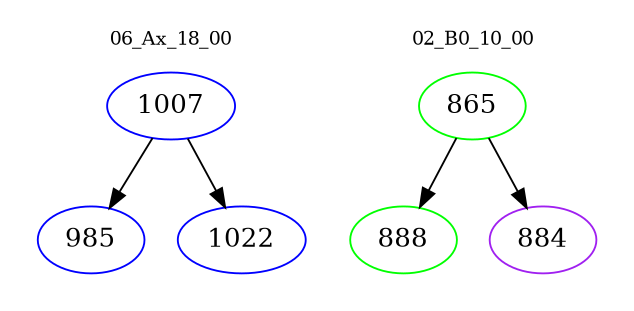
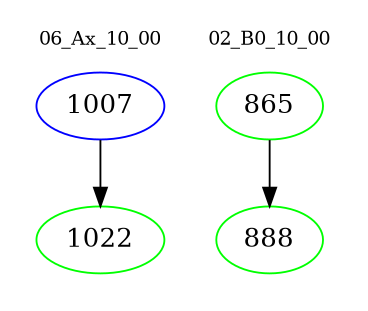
(171, 40) -> (100, 40)
(91, 240) -> none
(242, 240) -> (100, 240)
(543, 240) -> none
